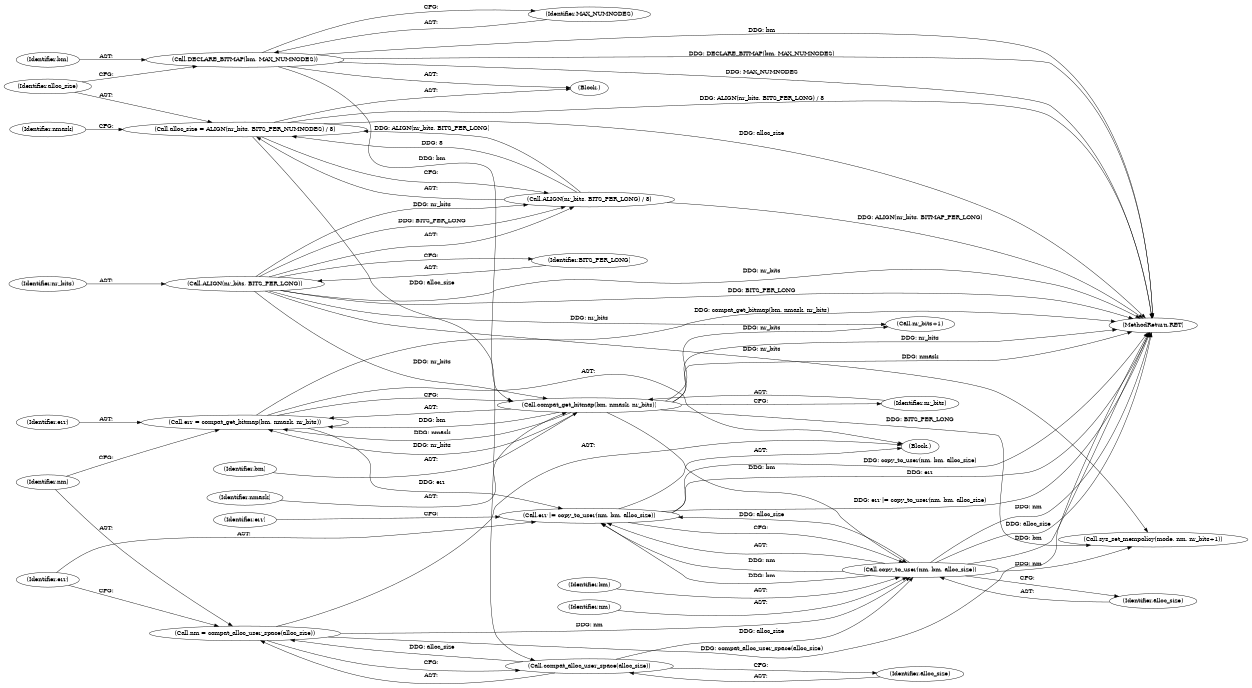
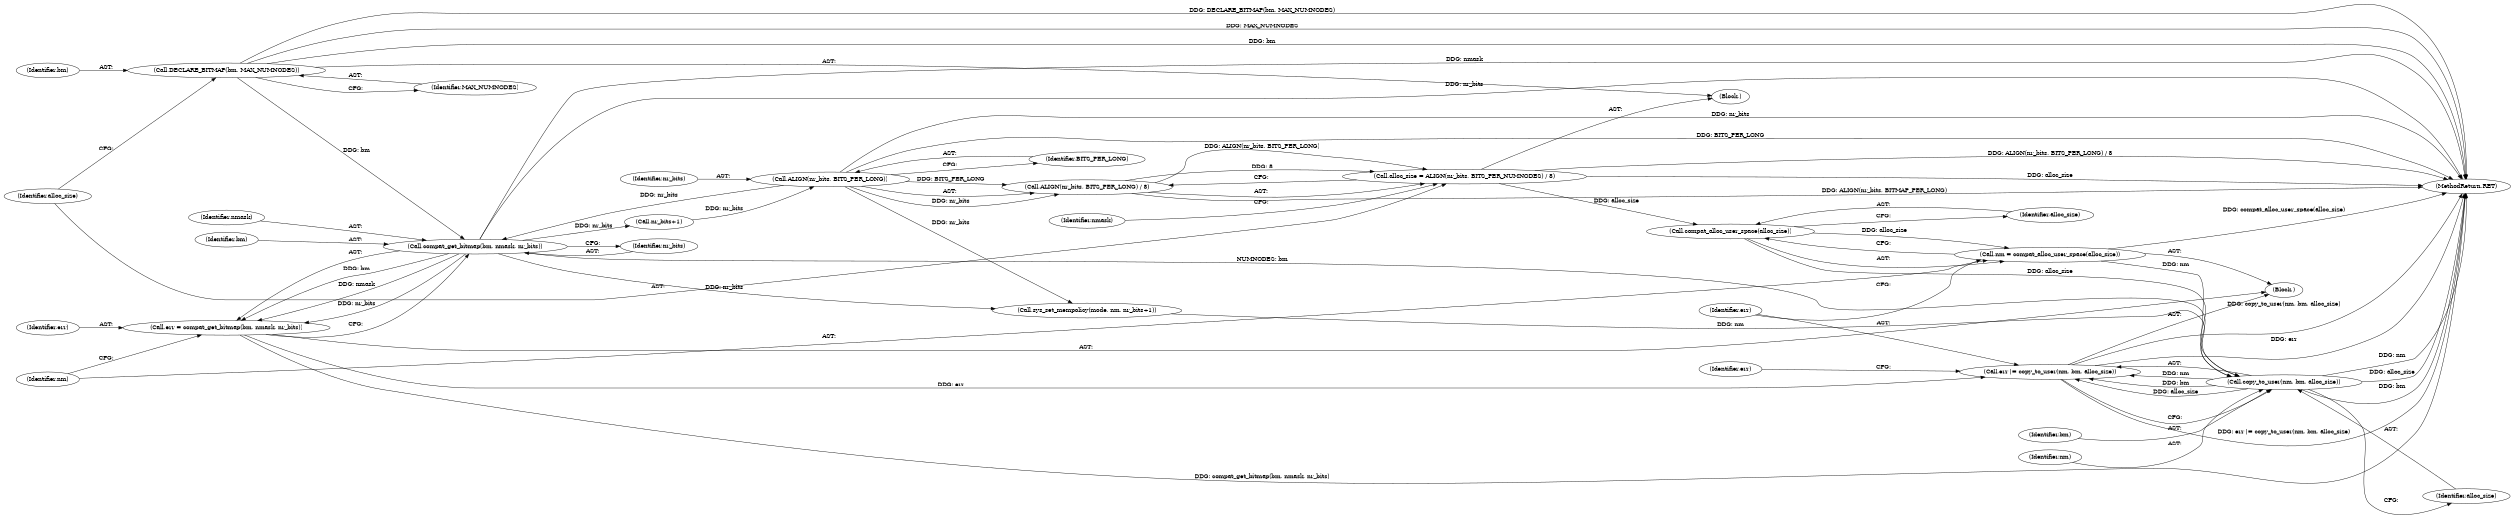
(574, 323) -> (753, 209)
(920, 420) -> (724, 287)
(762, 468) -> (1262, 260)
(1063, 565) -> (1723, 329)
